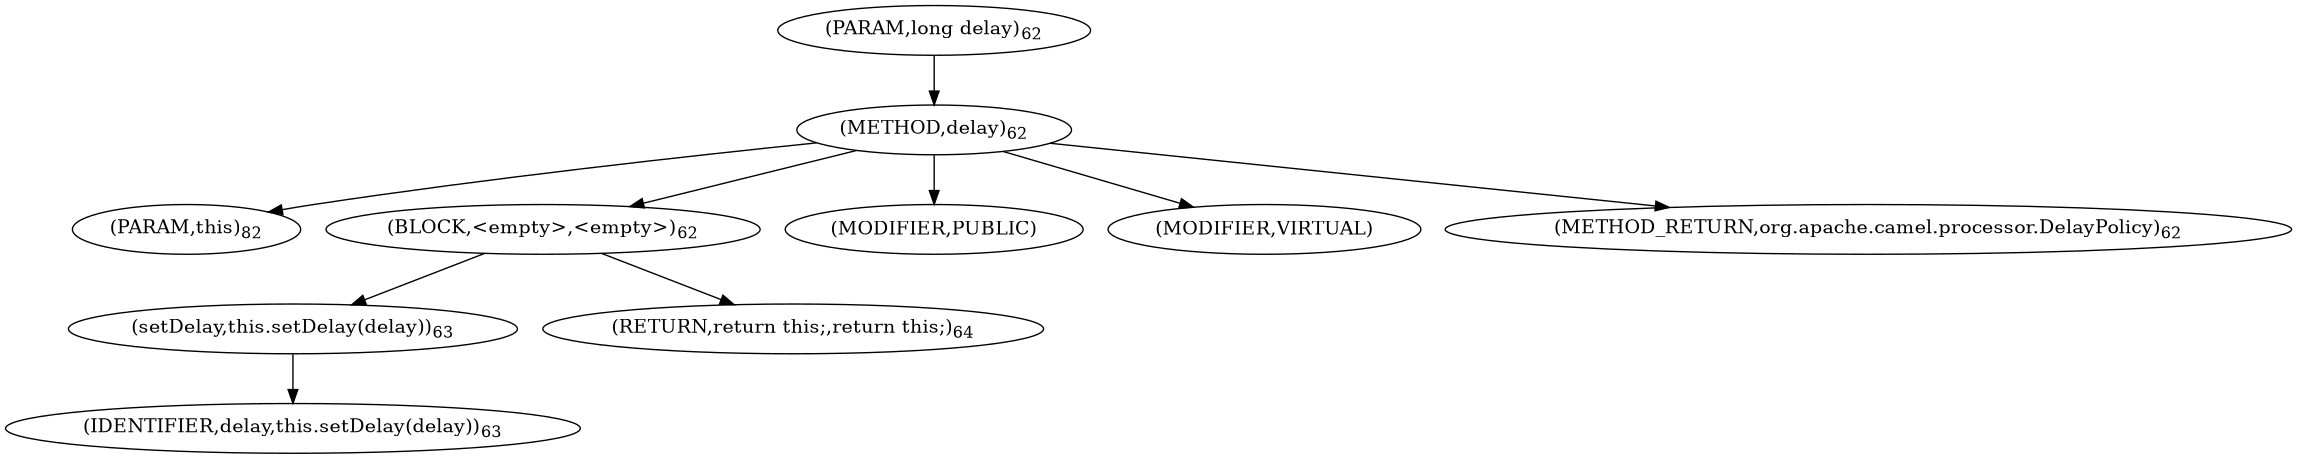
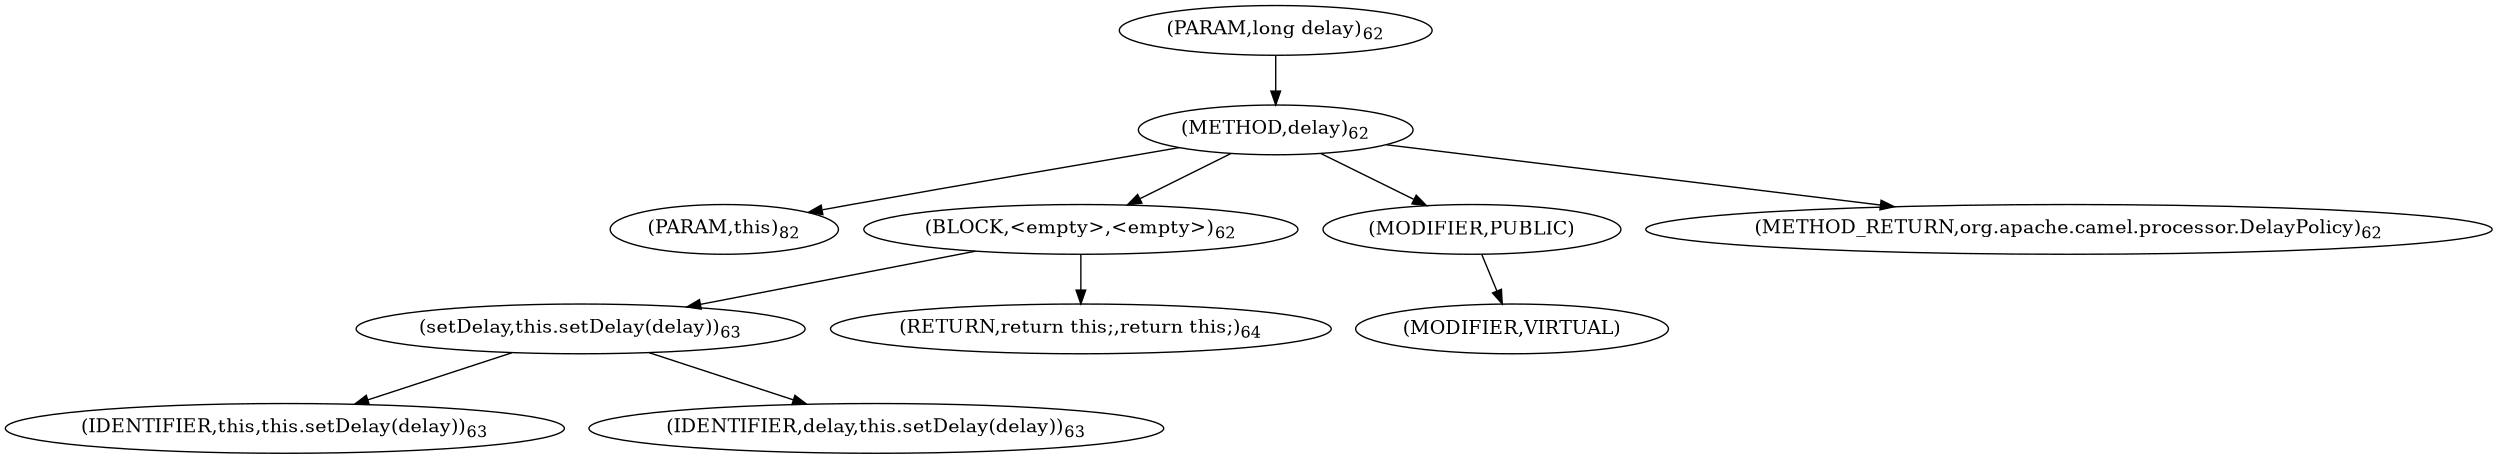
(1091, 177) -> (1489, 273)
none -> (285, 428)
